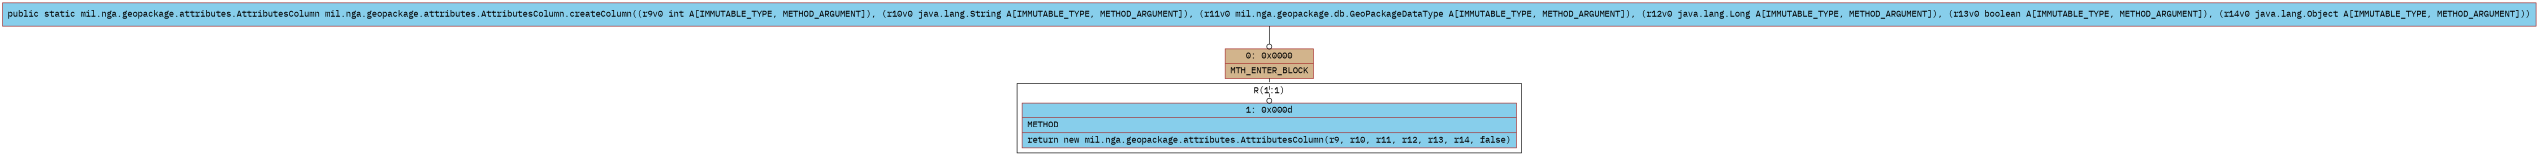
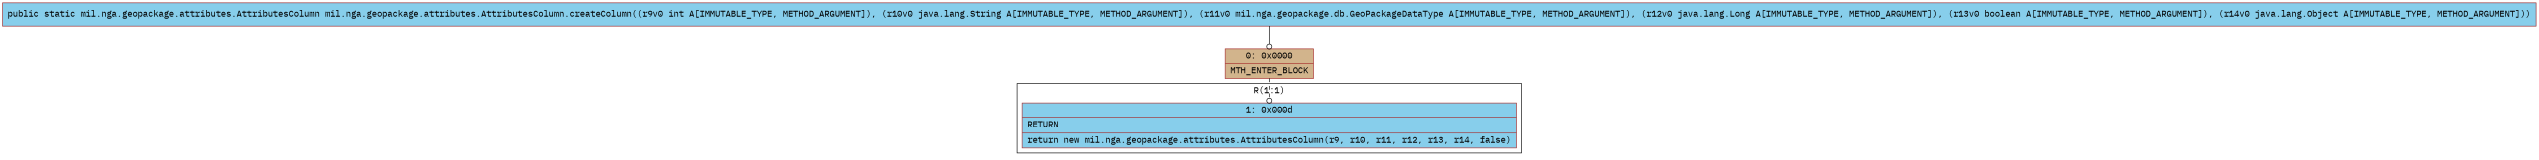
(1043, 125) -> (1043, 125)
